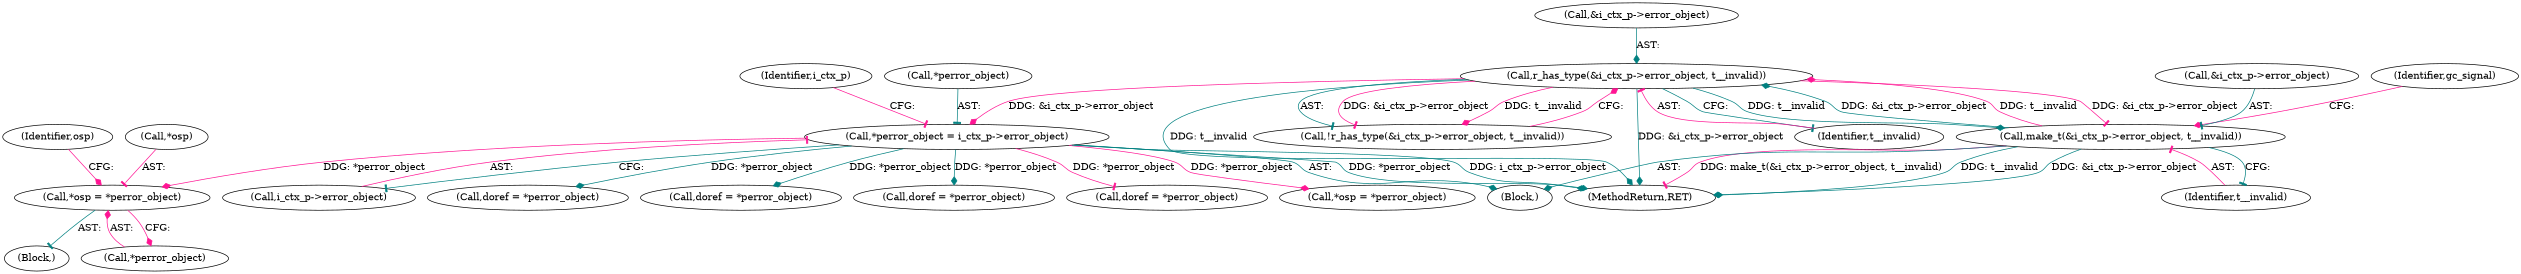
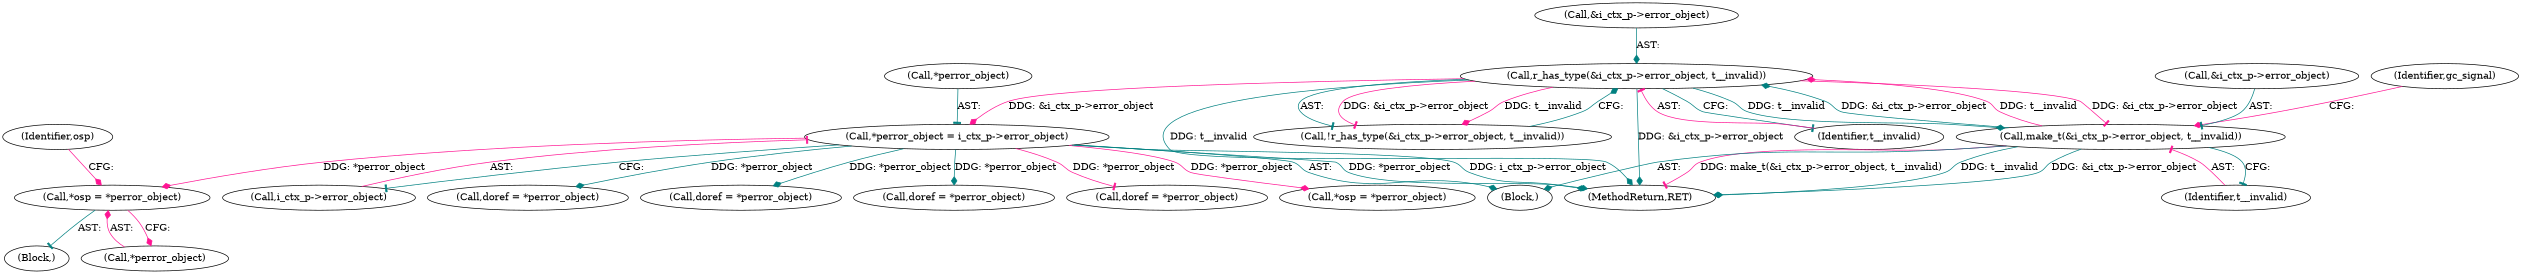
(806, 76) -> none
(1573, 115) -> (1573, 115)
(167, 137) -> none
